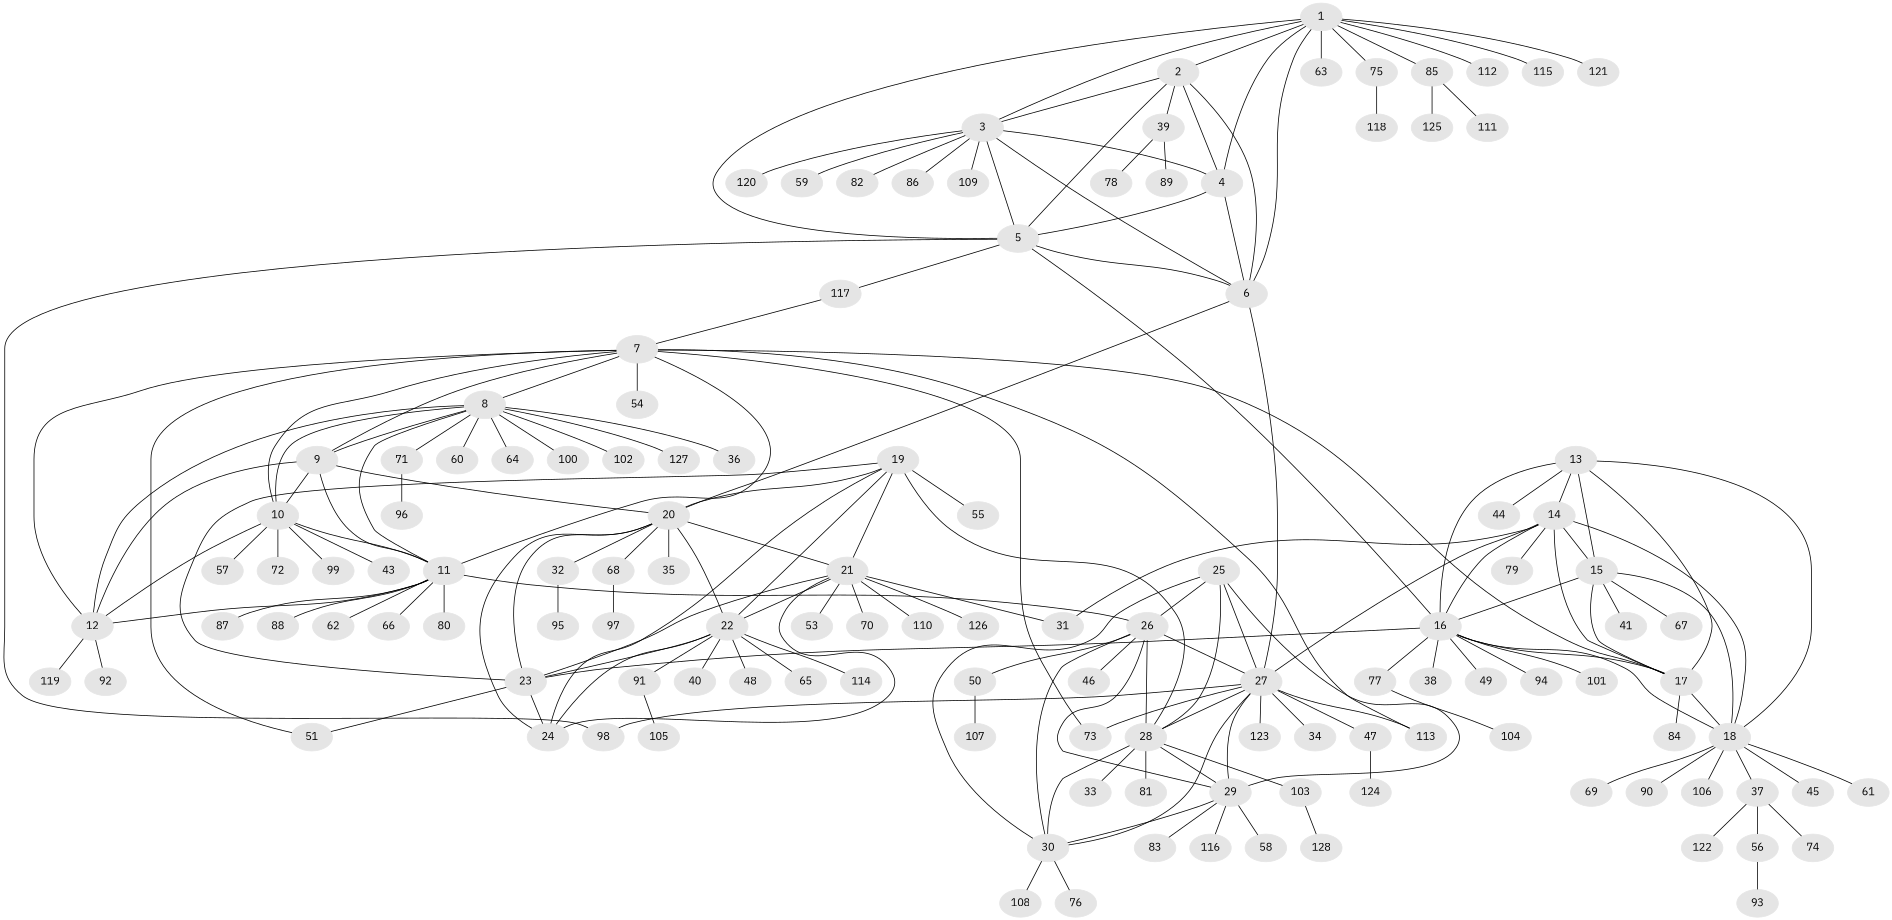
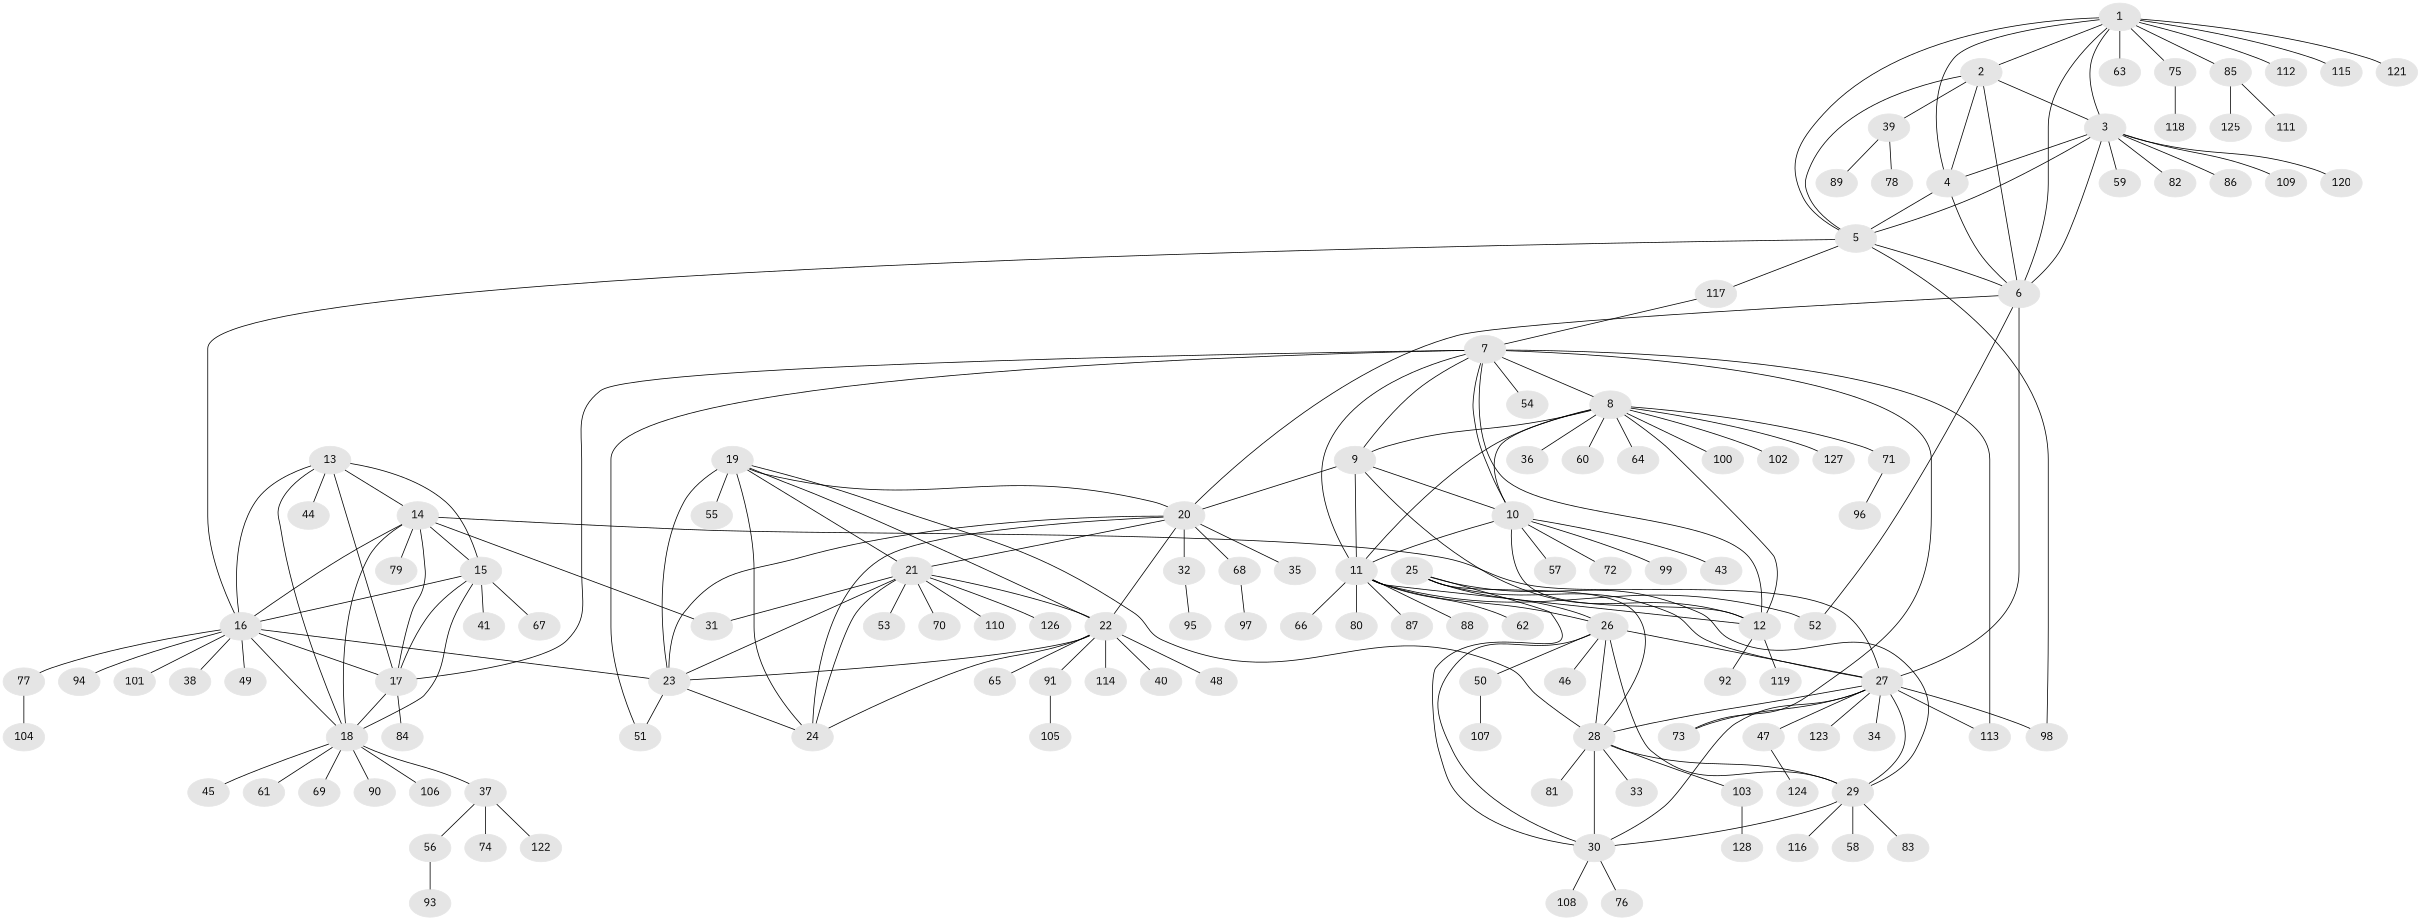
none -> (1815, 626)
